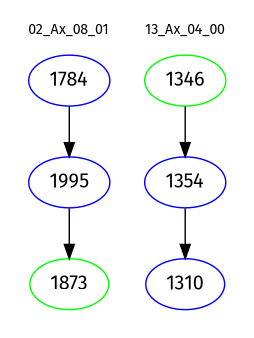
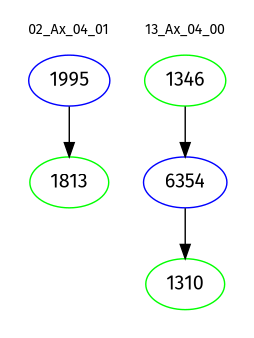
(69, 30) -> (69, 30)
(69, 81) -> none
(185, 182) -> (185, 182)
(69, 284) -> (69, 182)
(185, 284) -> (185, 284)
